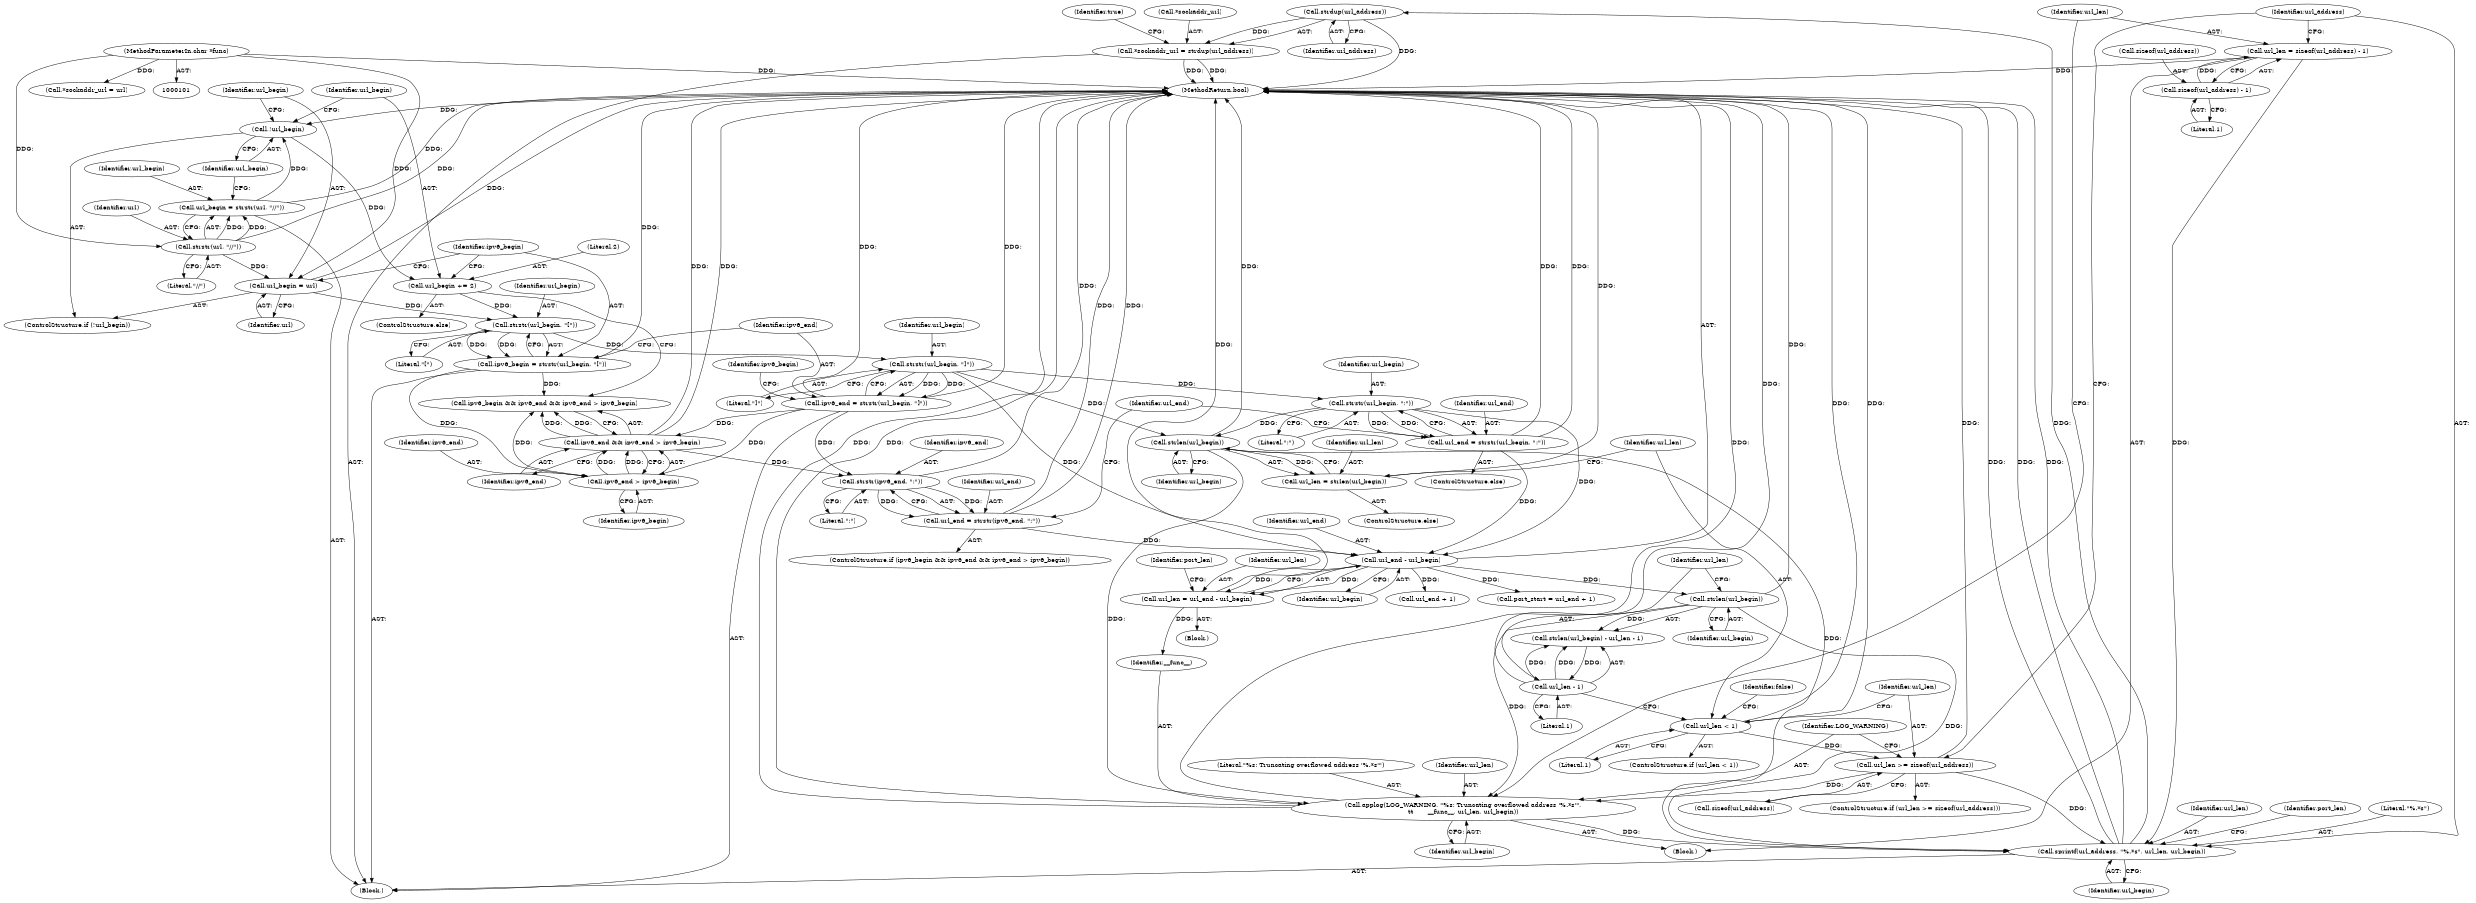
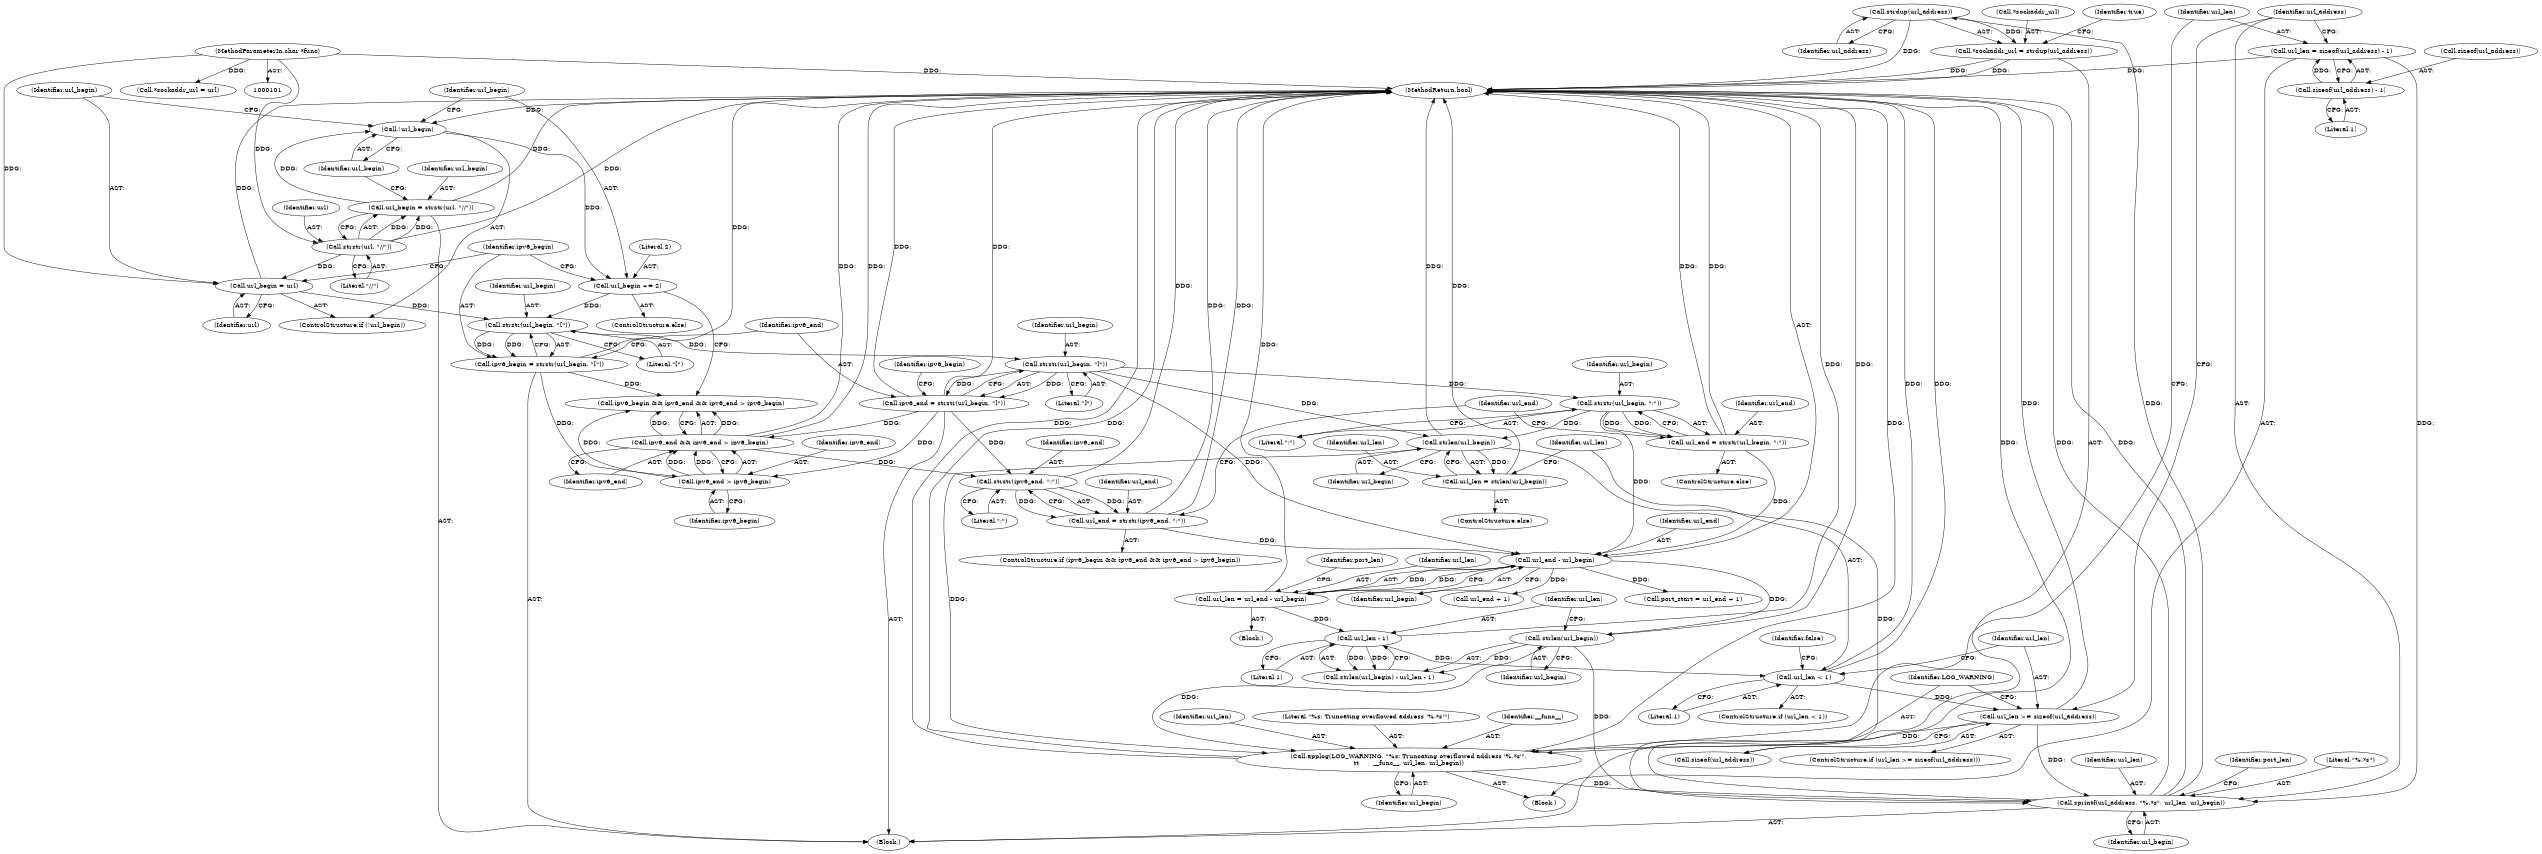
(1170, 627) -> (1306, 619)
(1594, 663) -> (1404, 658)
(1652, 707) -> (1445, 658)
